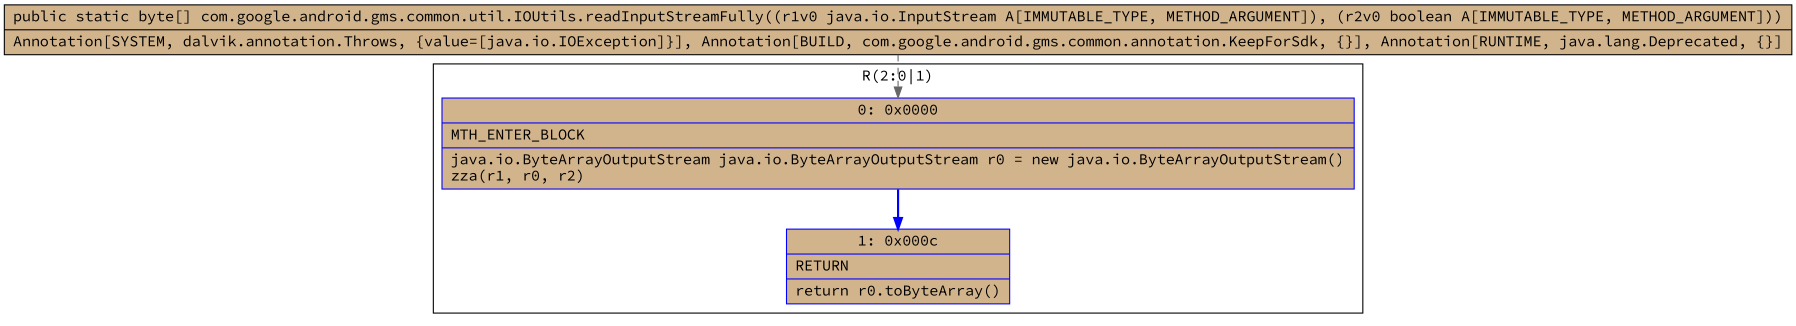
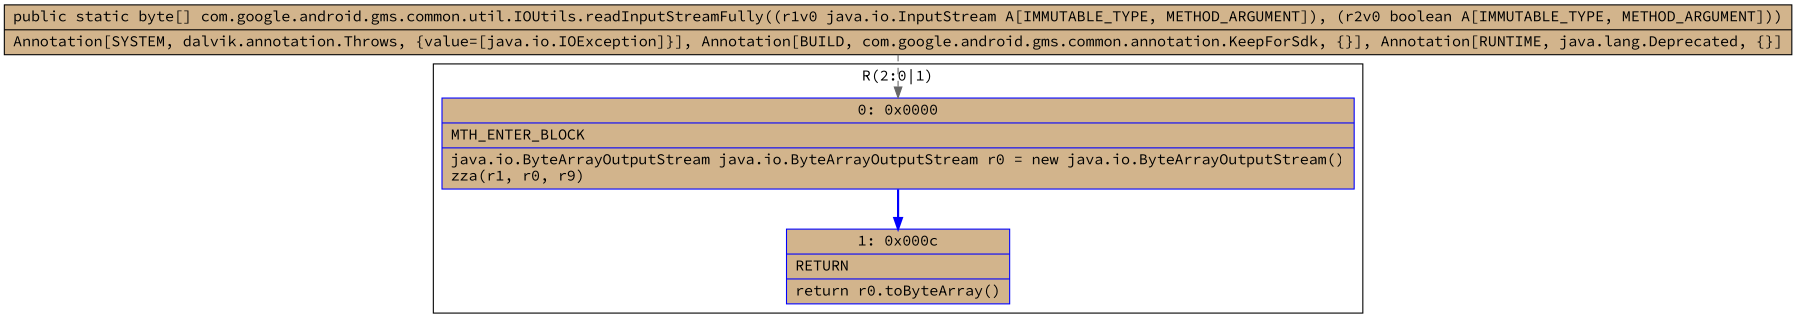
(518, 176) -> (518, 176)
